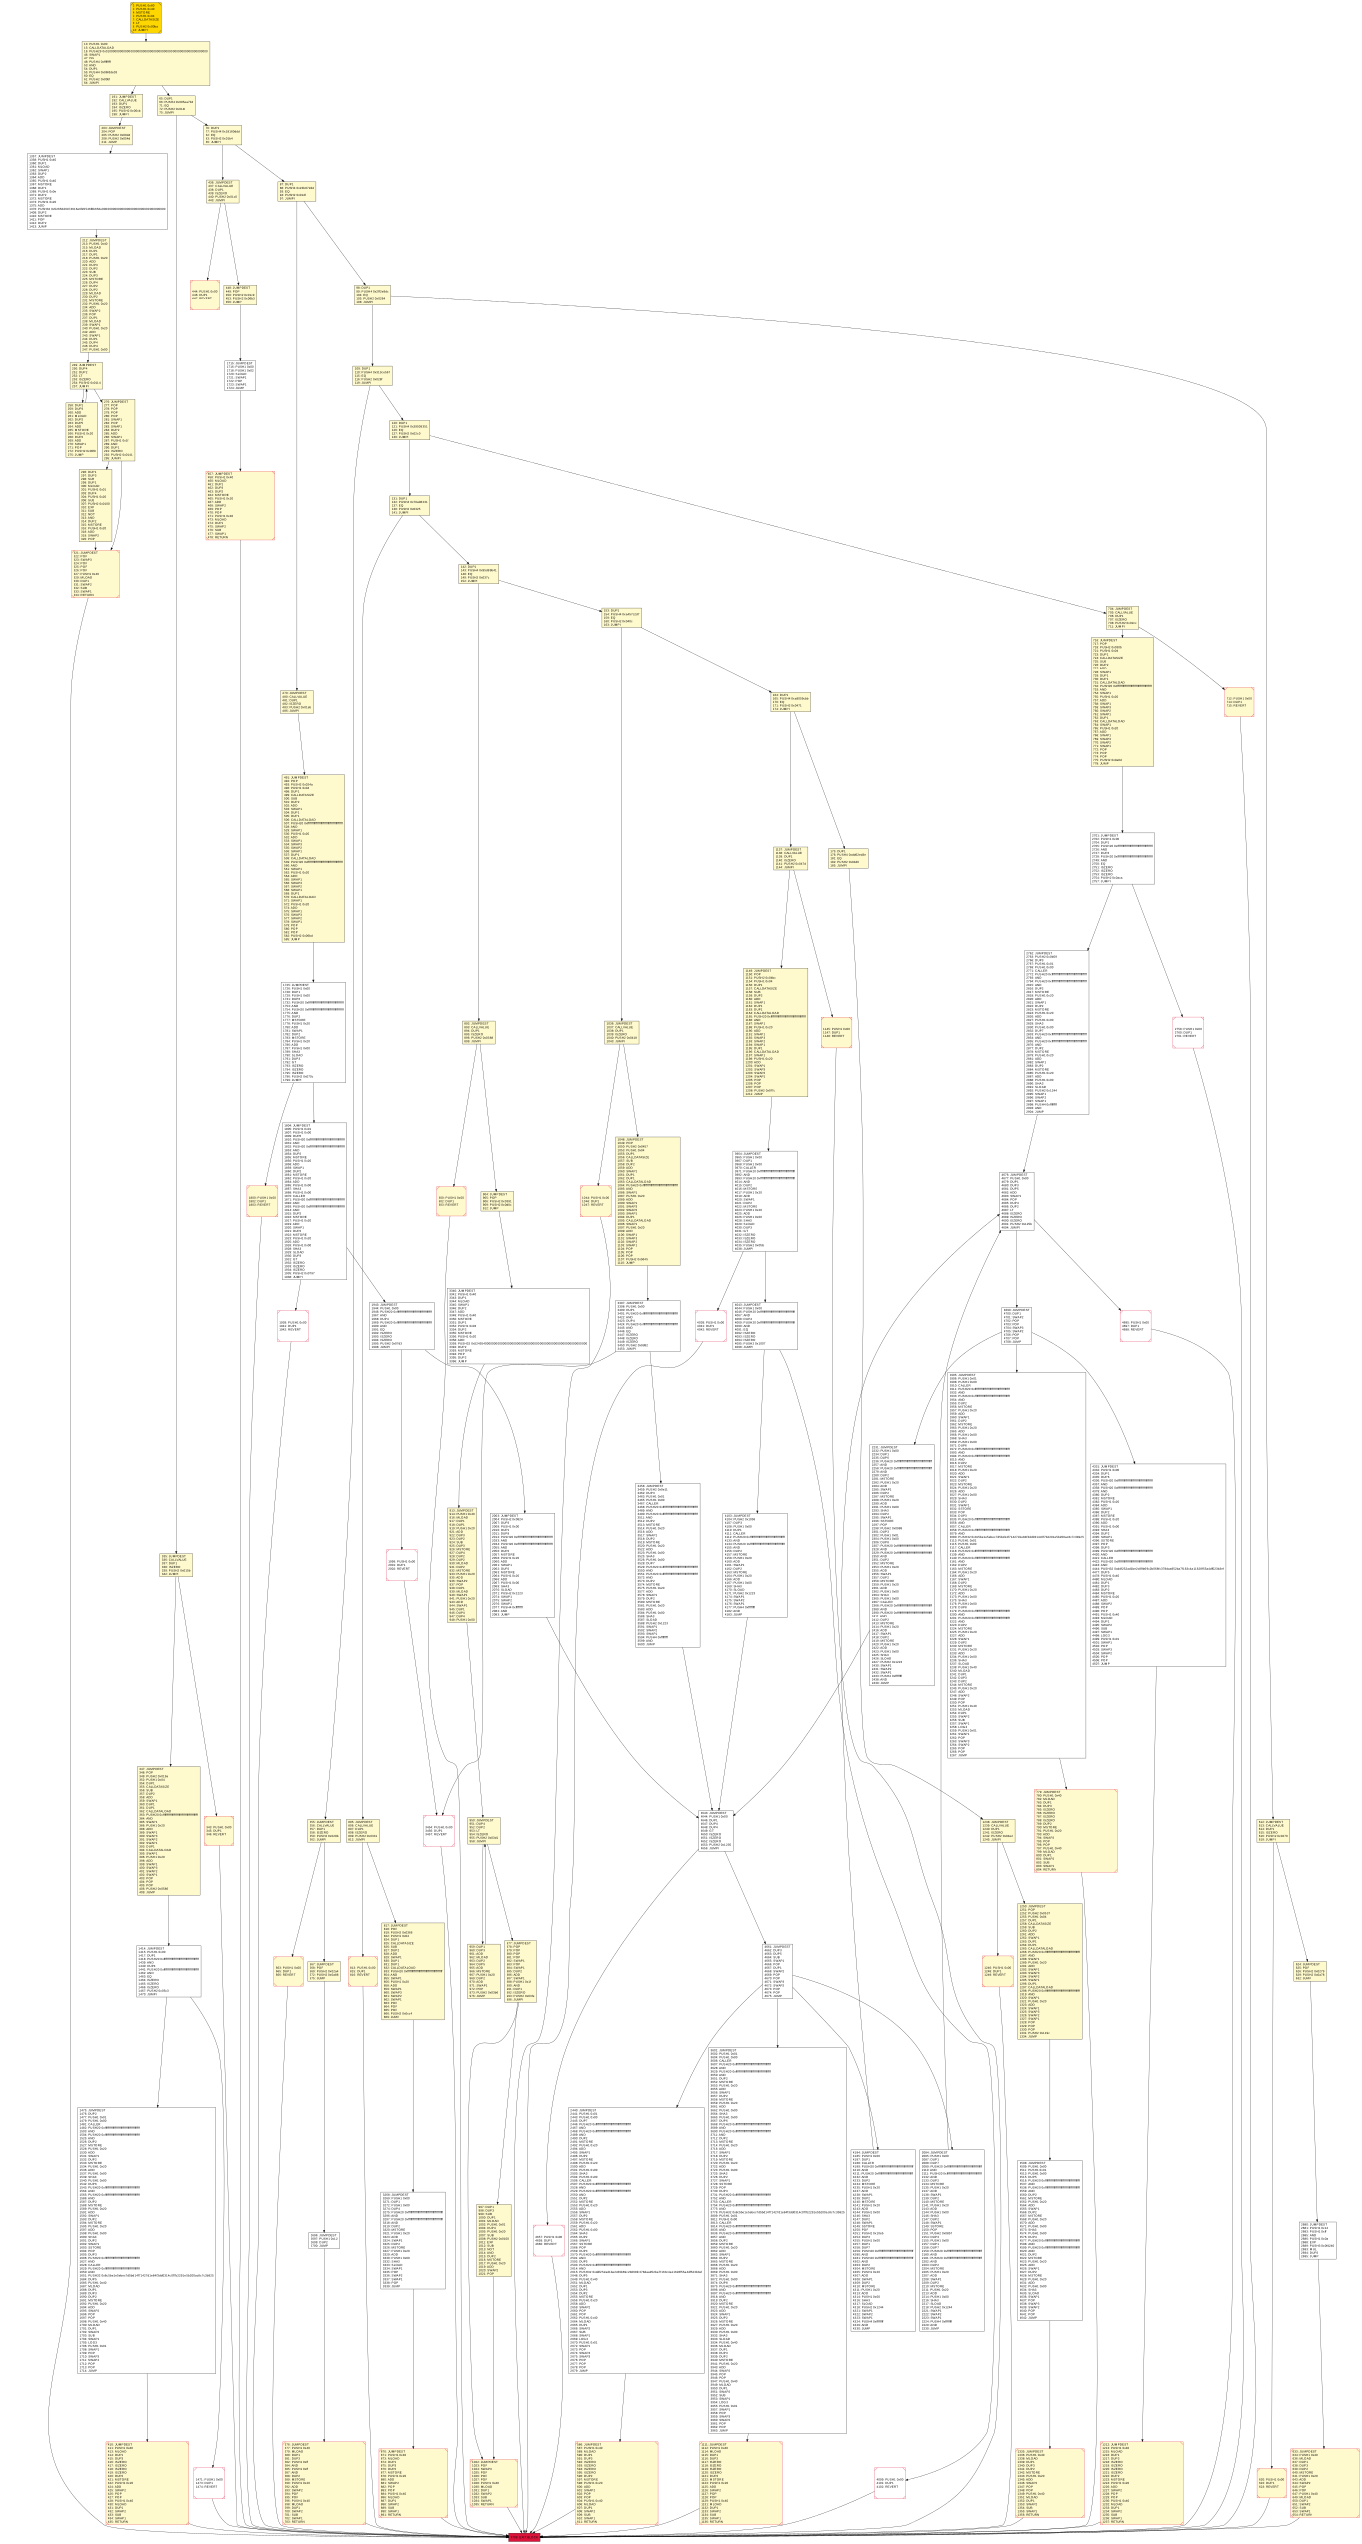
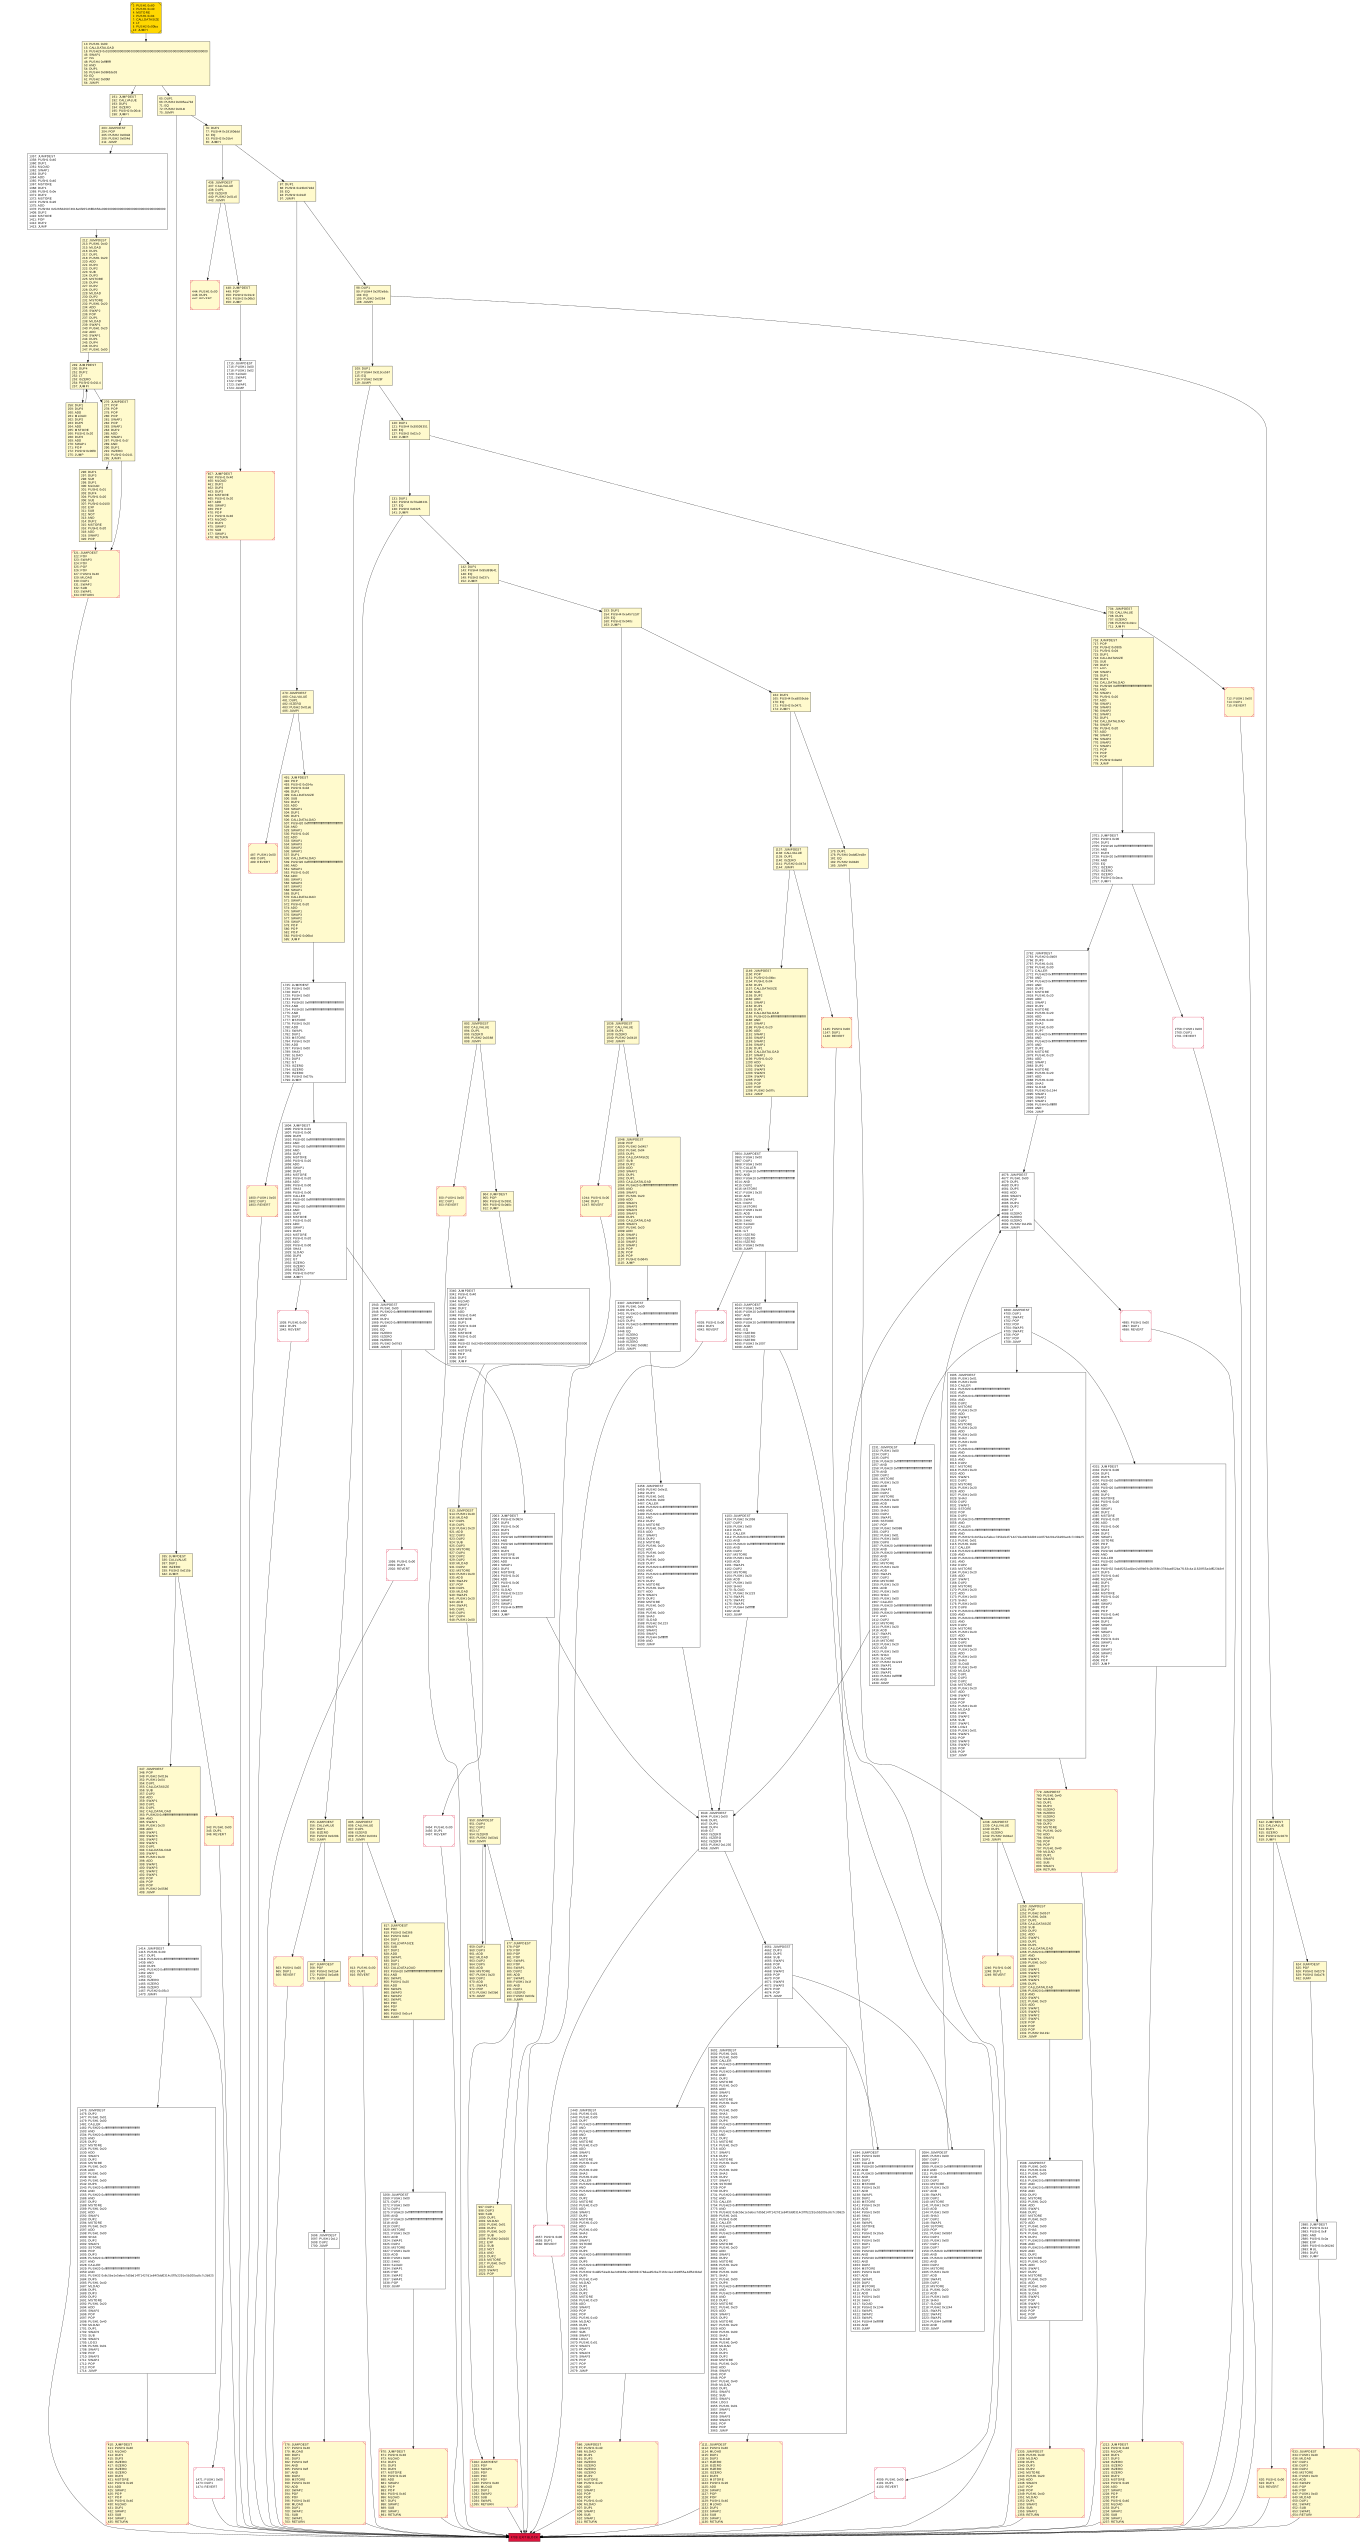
none -> (263, 858)
(420, 1697) -> (267, 2158)
